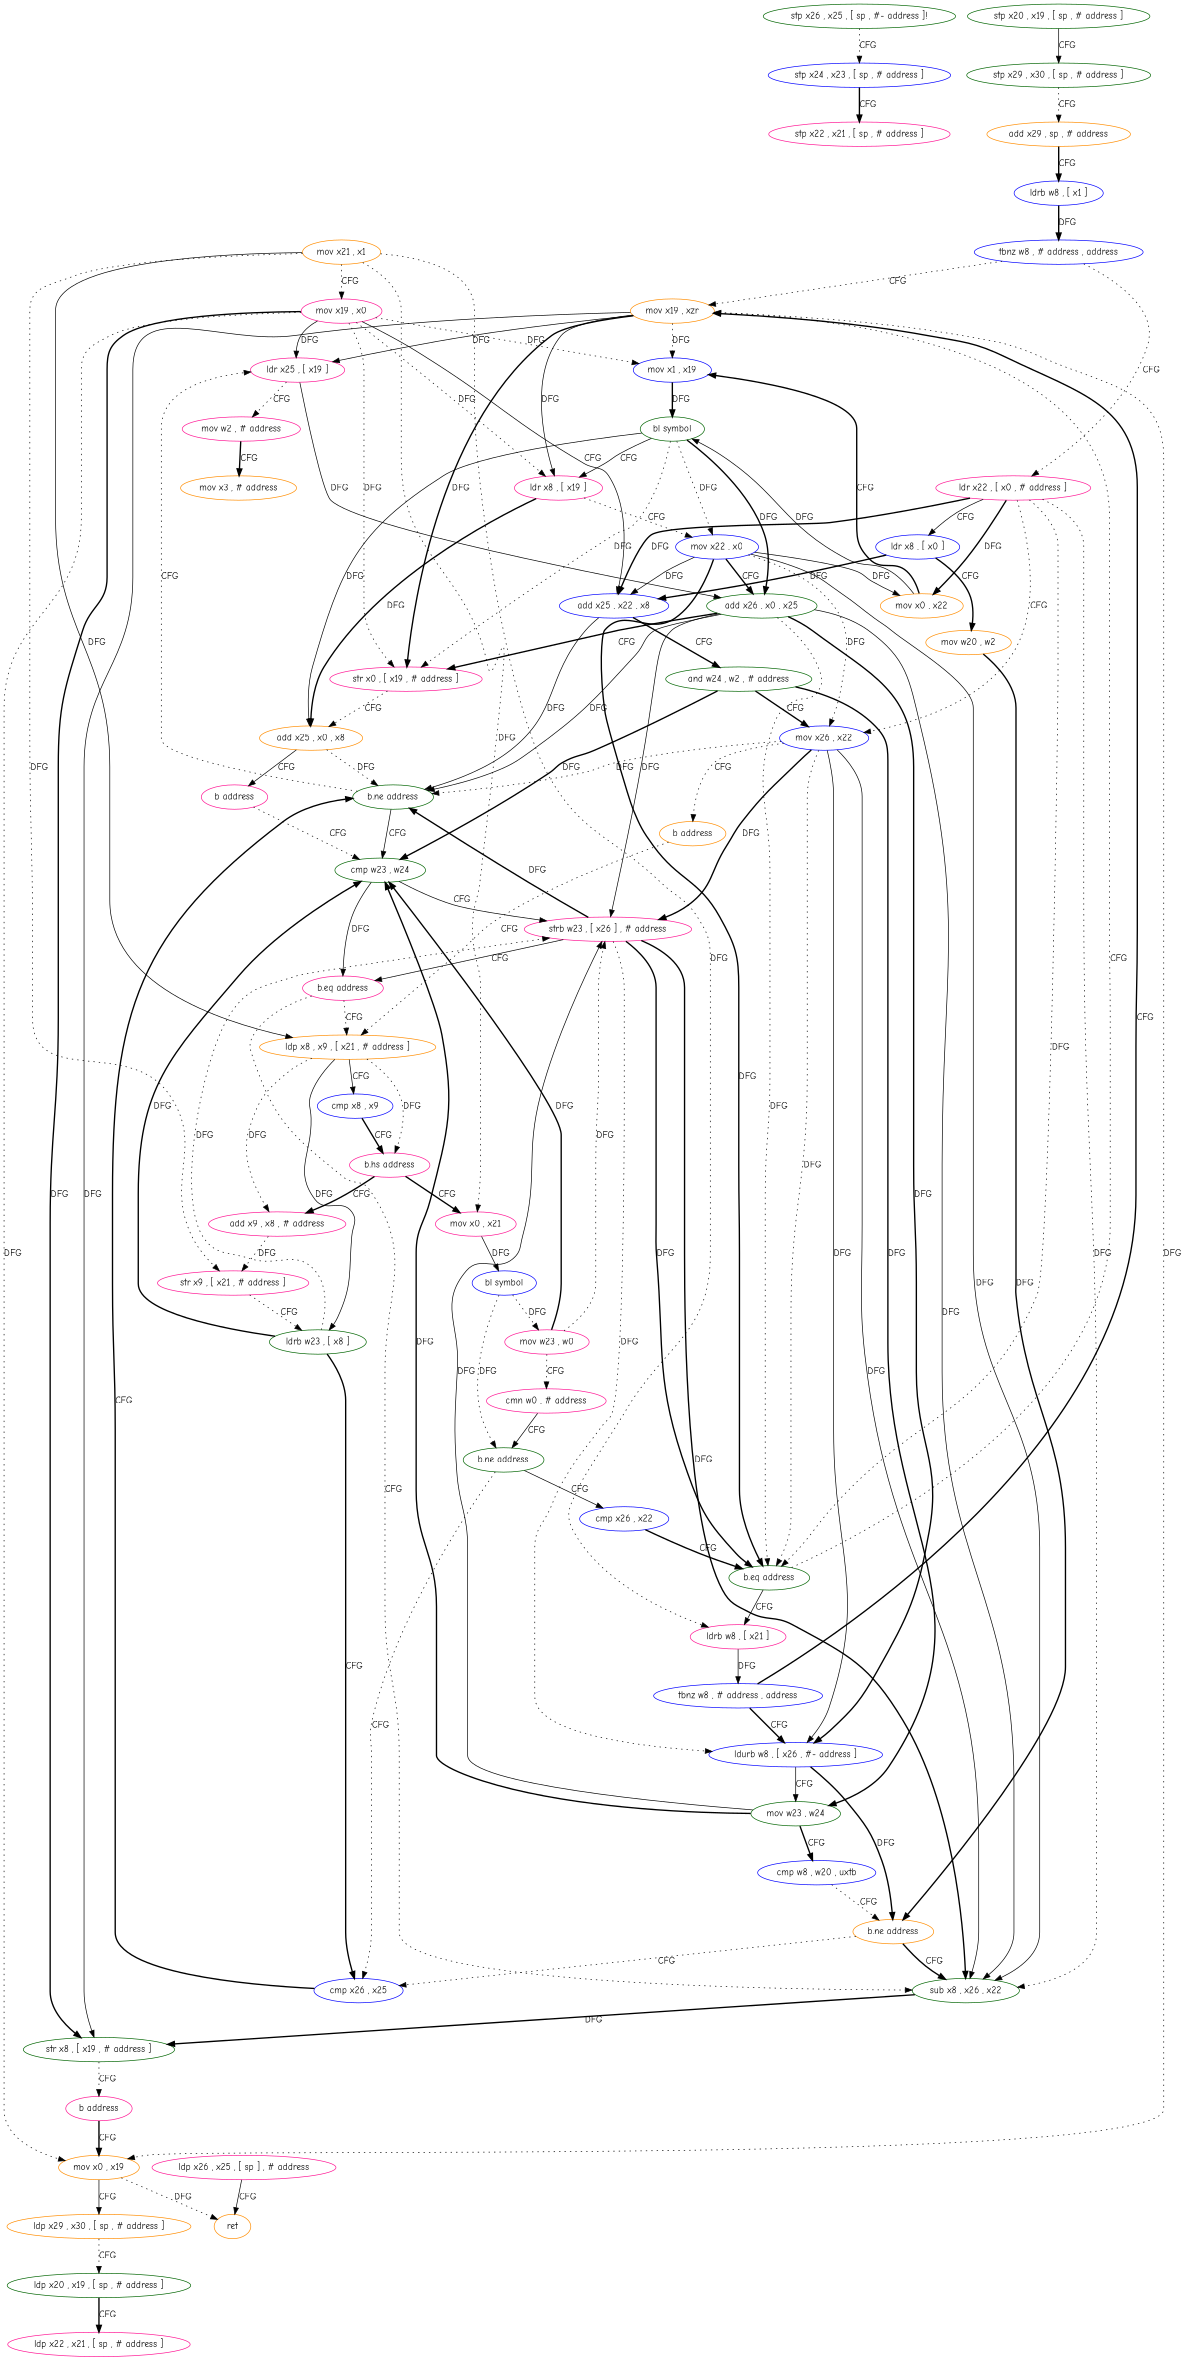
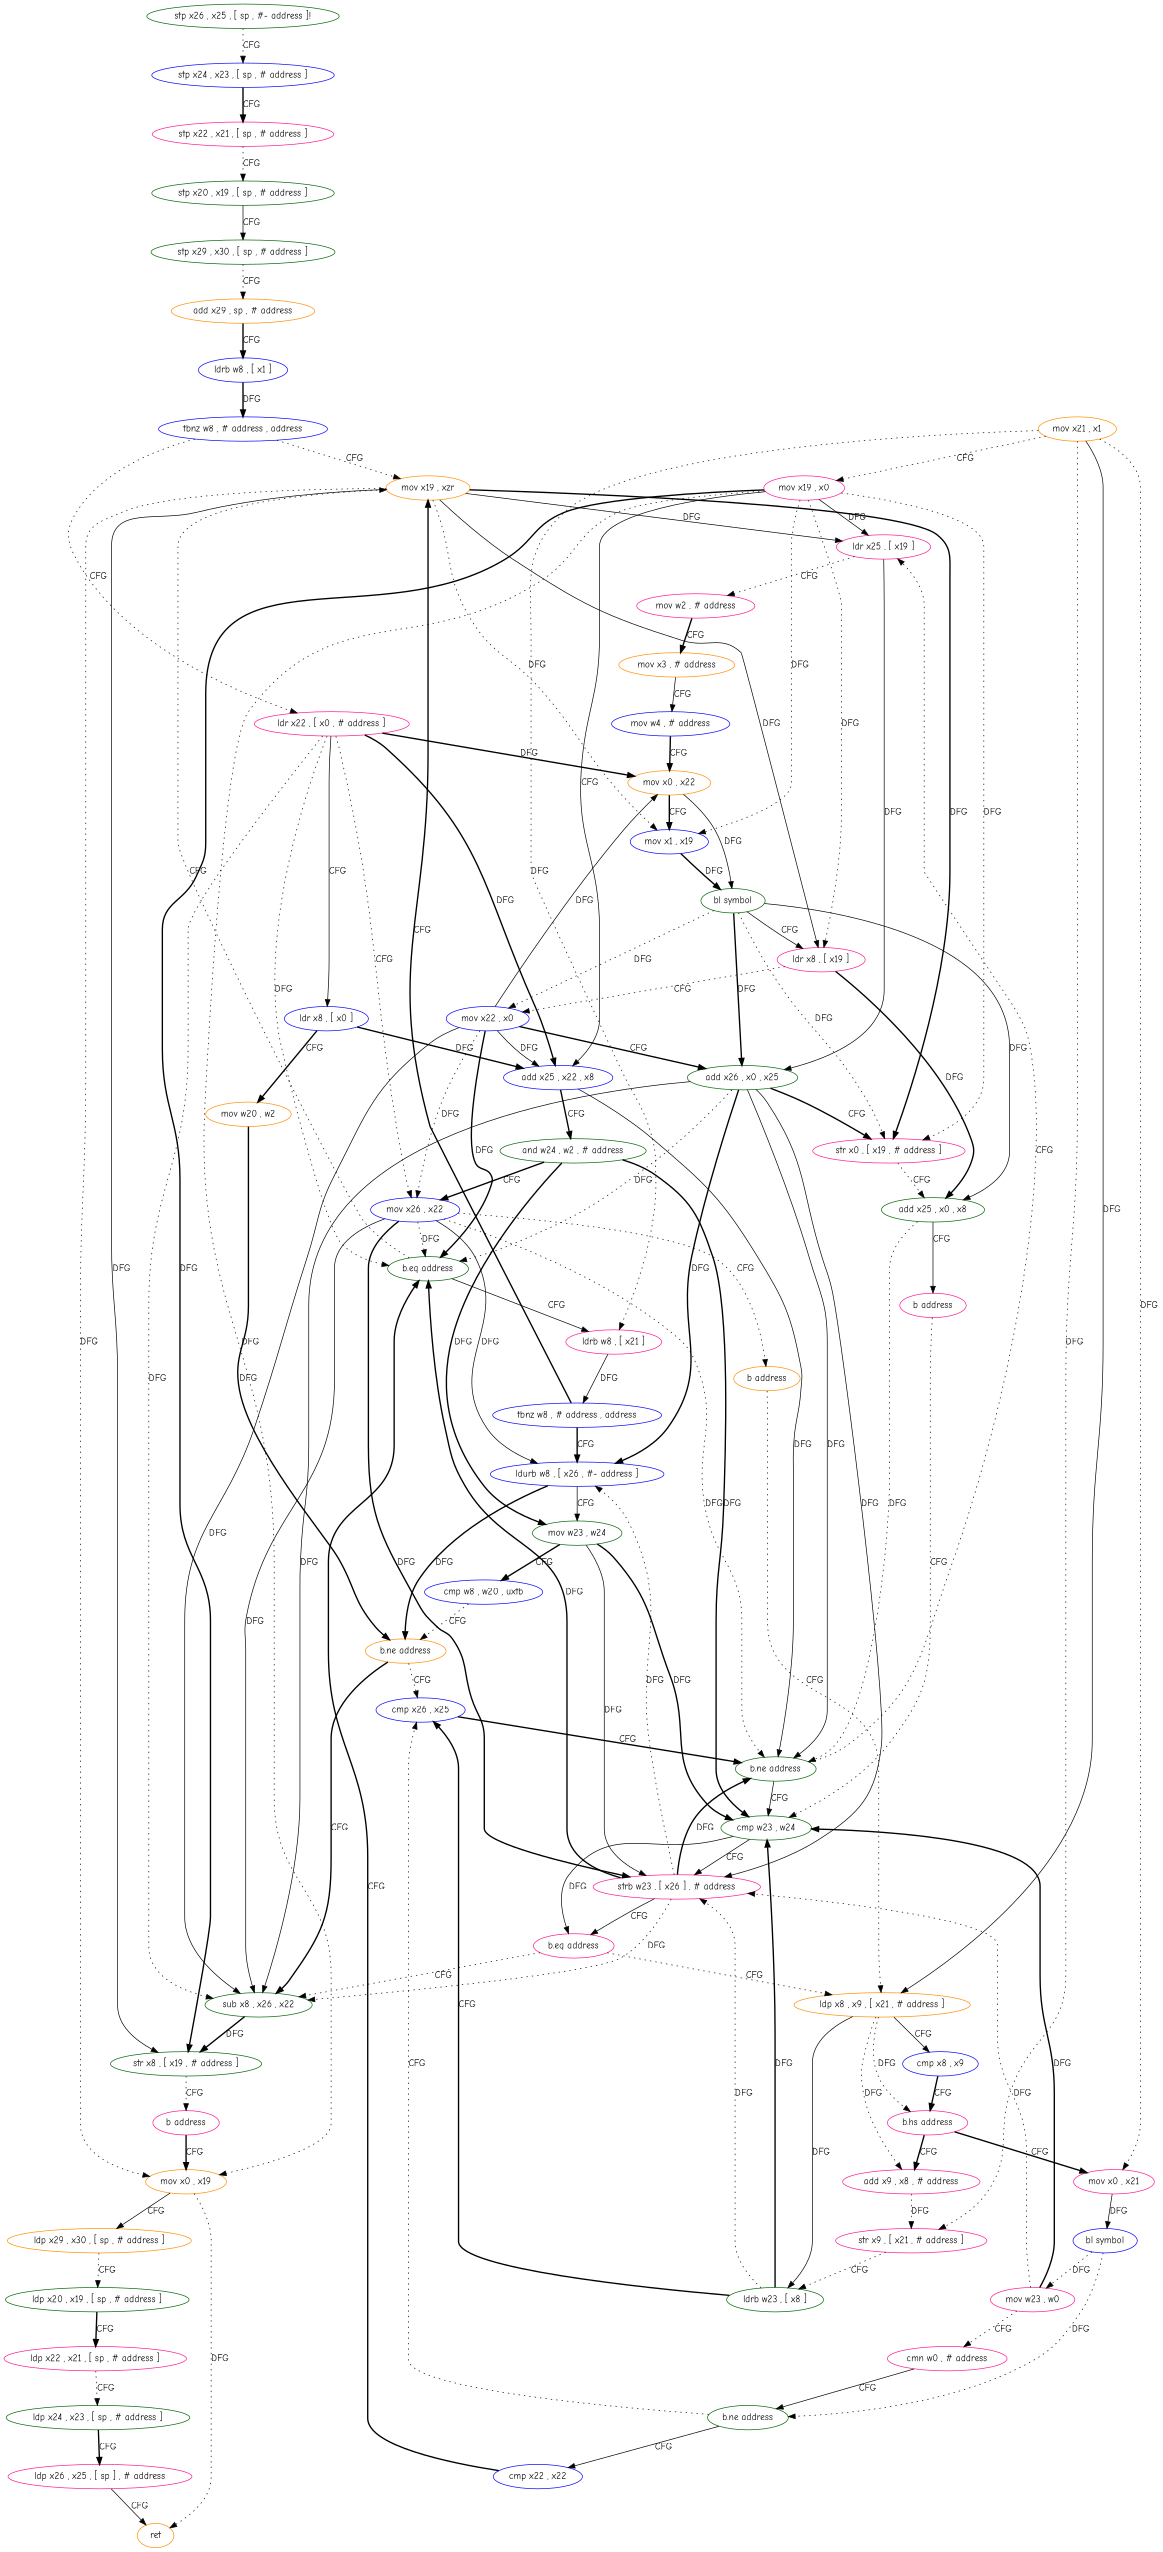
none -> (243, 160)
none -> (671, 724)
(311, 738) -> (933, 1210)
(695, 1473) -> (508, 1979)
(624, 1519) -> (538, 2477)
none -> (98, 2418)
